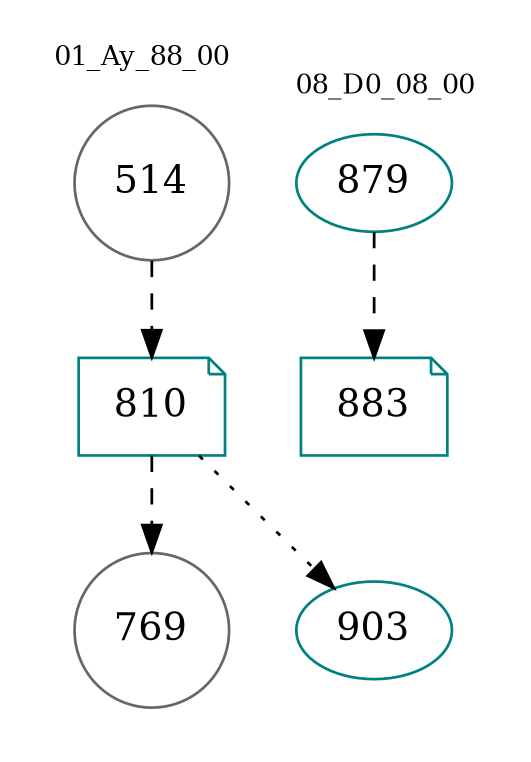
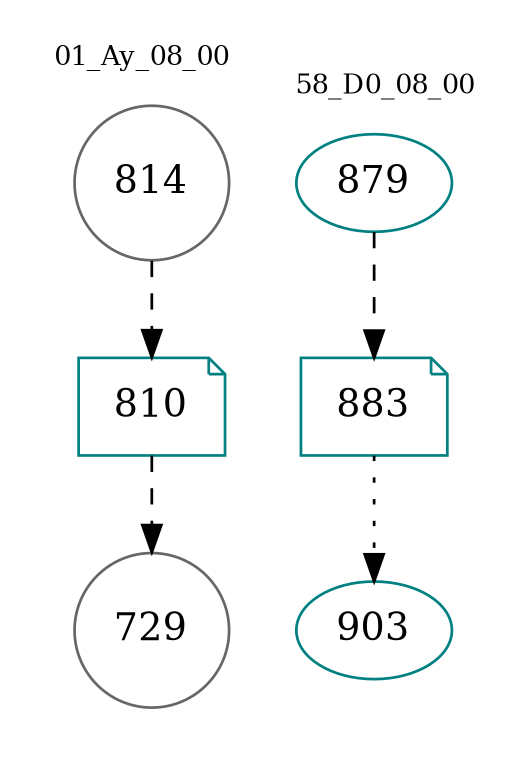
(142, 58) -> (142, 58)
(386, 87) -> (386, 87)
(152, 183) -> (152, 183)
(233, 489) -> (374, 504)
(152, 630) -> (152, 630)
